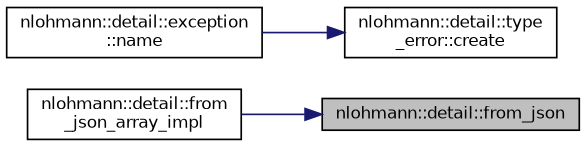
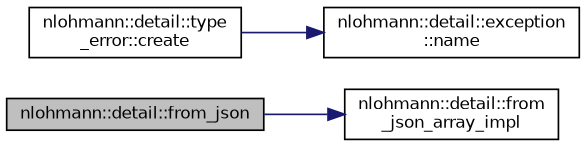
(295, 33) -> (274, 33)
(273, 114) -> (296, 114)
